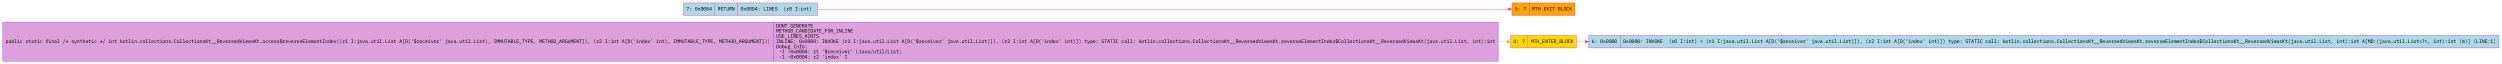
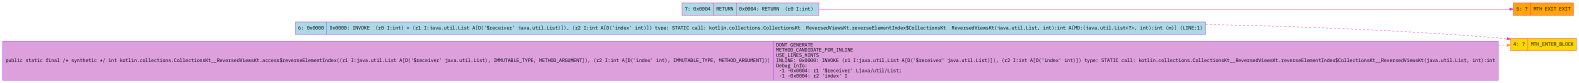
(778, 9) -> (778, 9)
(1552, 9) -> (1552, 9)
(1581, 42) -> (1356, 29)
